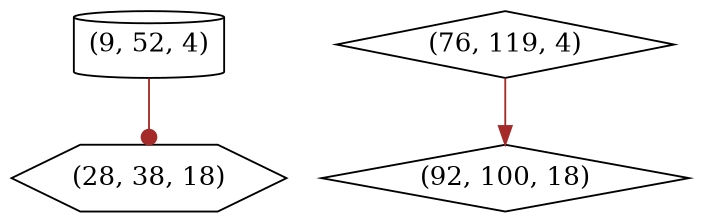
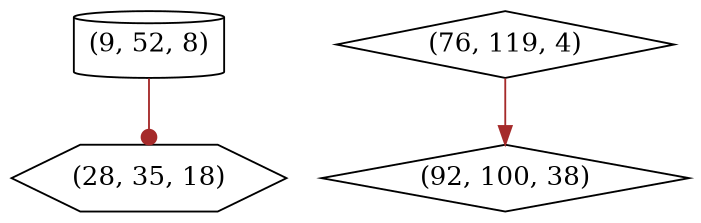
(149, 45) -> (149, 45)
(149, 178) -> (149, 178)
(505, 178) -> (505, 178)
